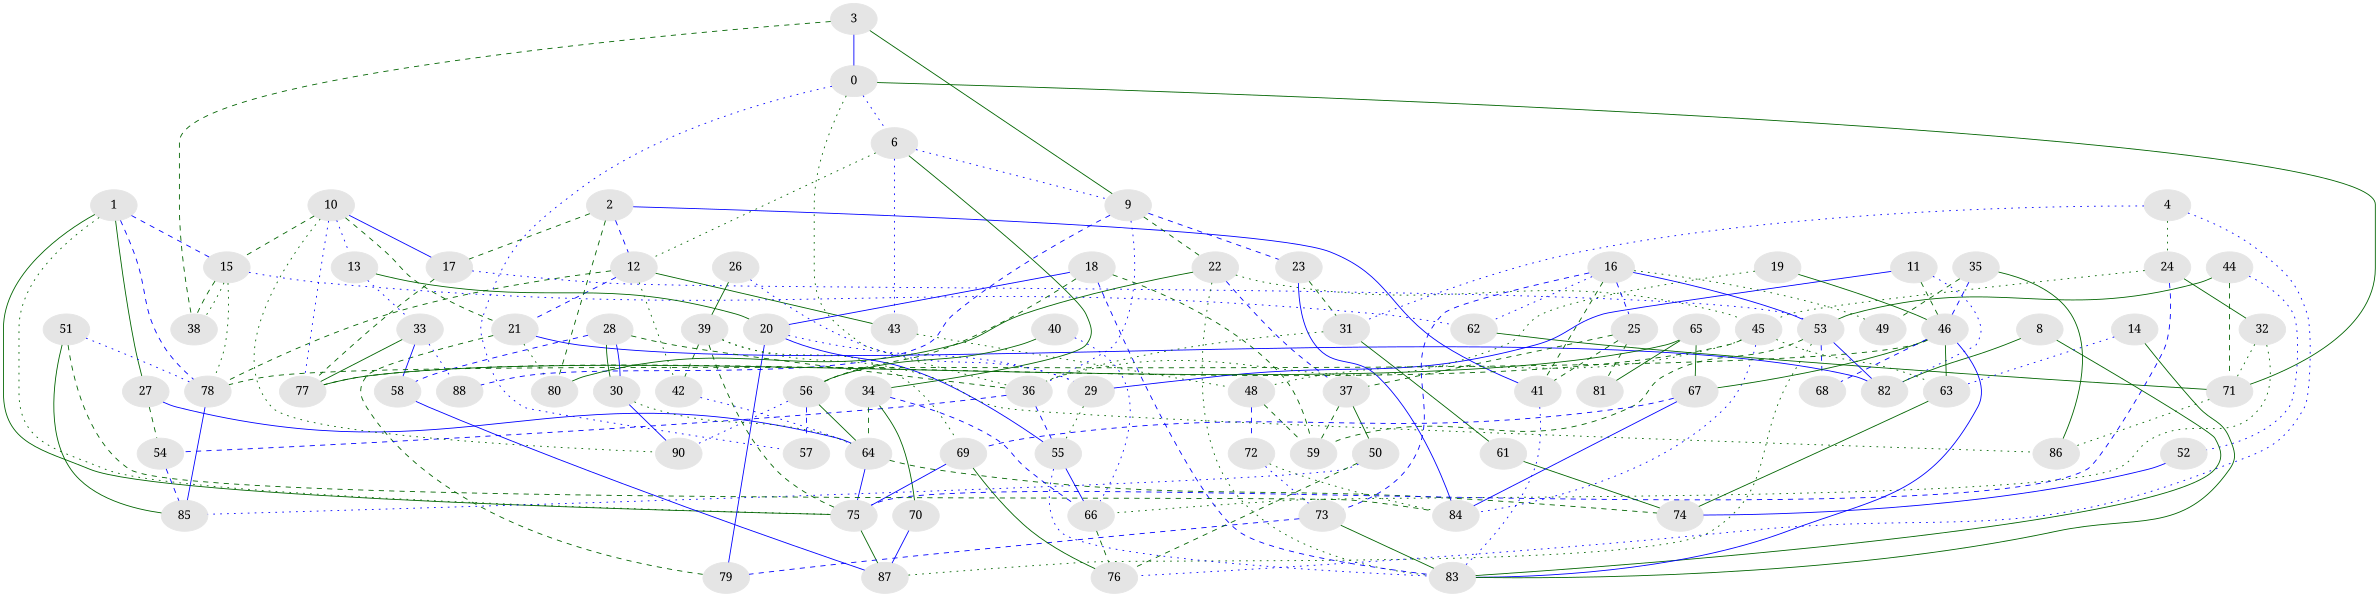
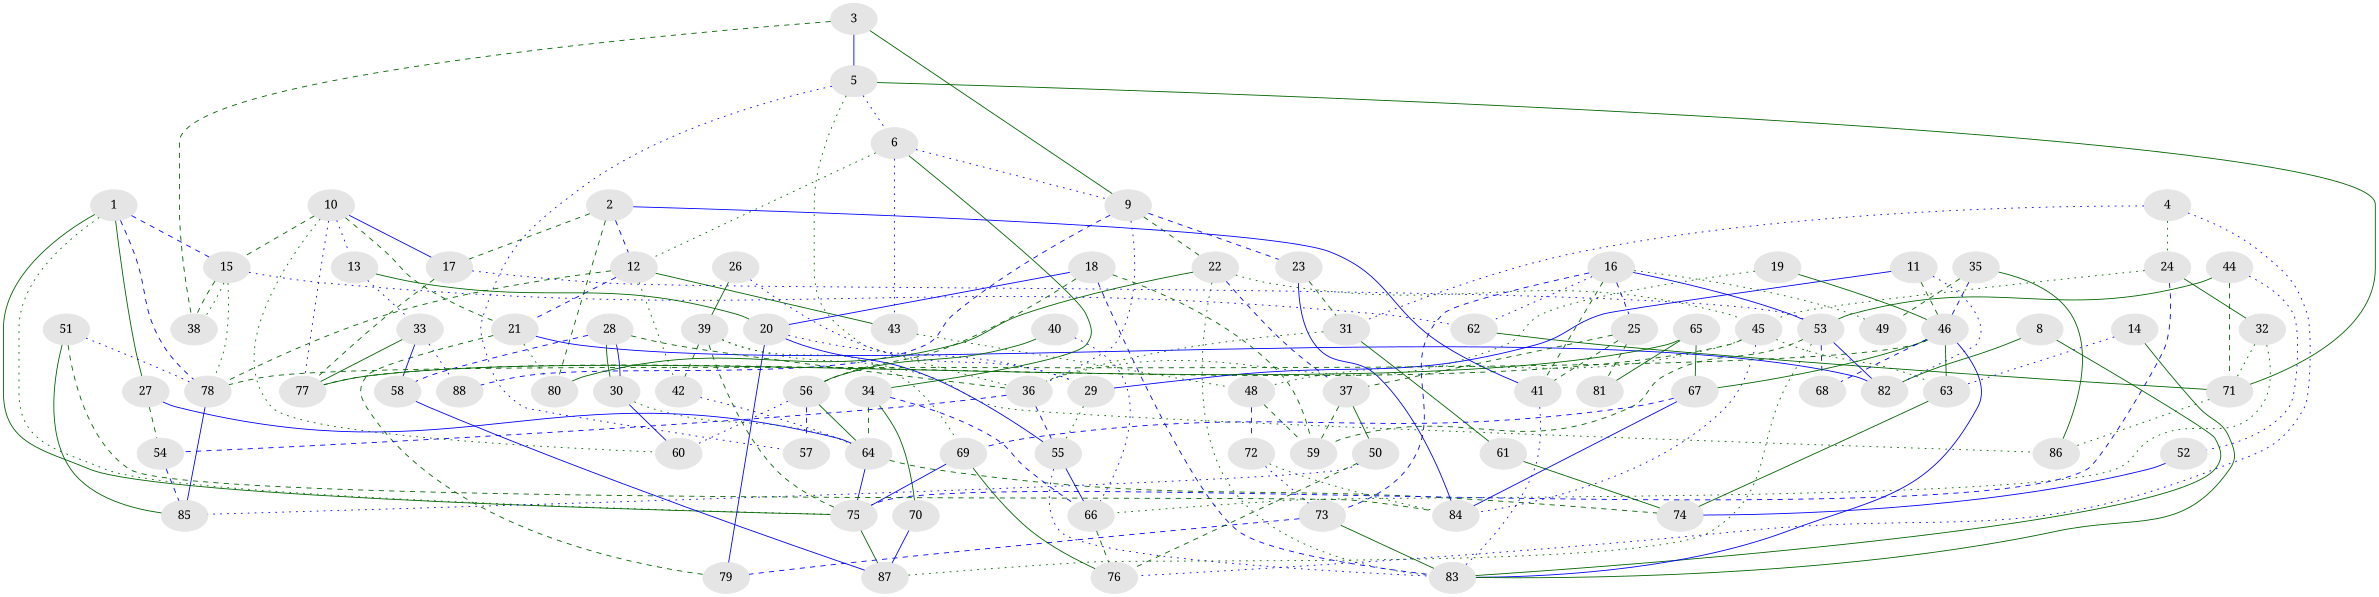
(854, 81) -> (854, 81)
(679, 454) -> (679, 454)
